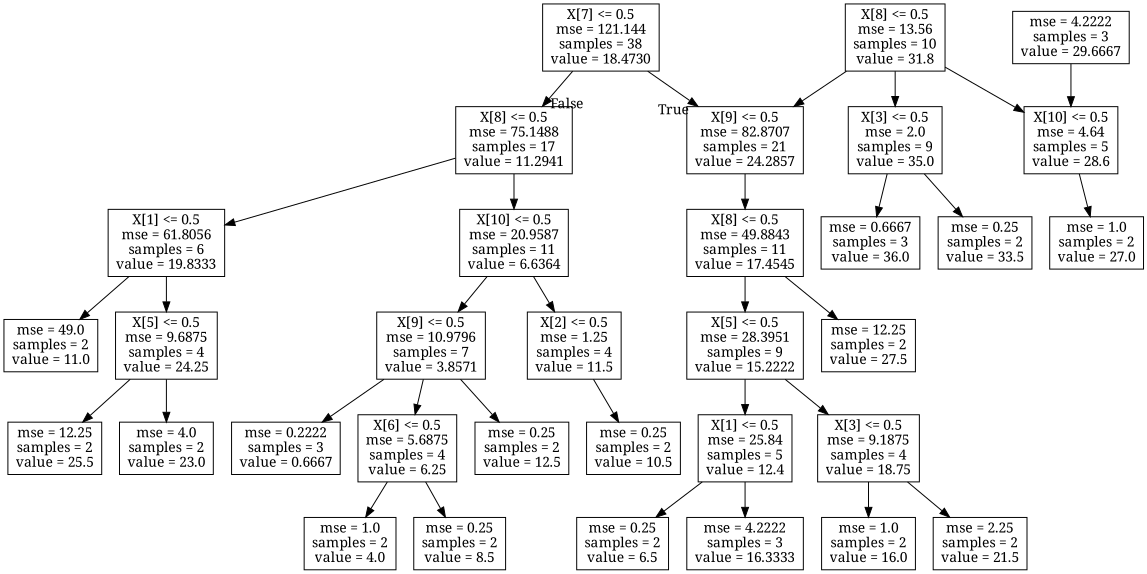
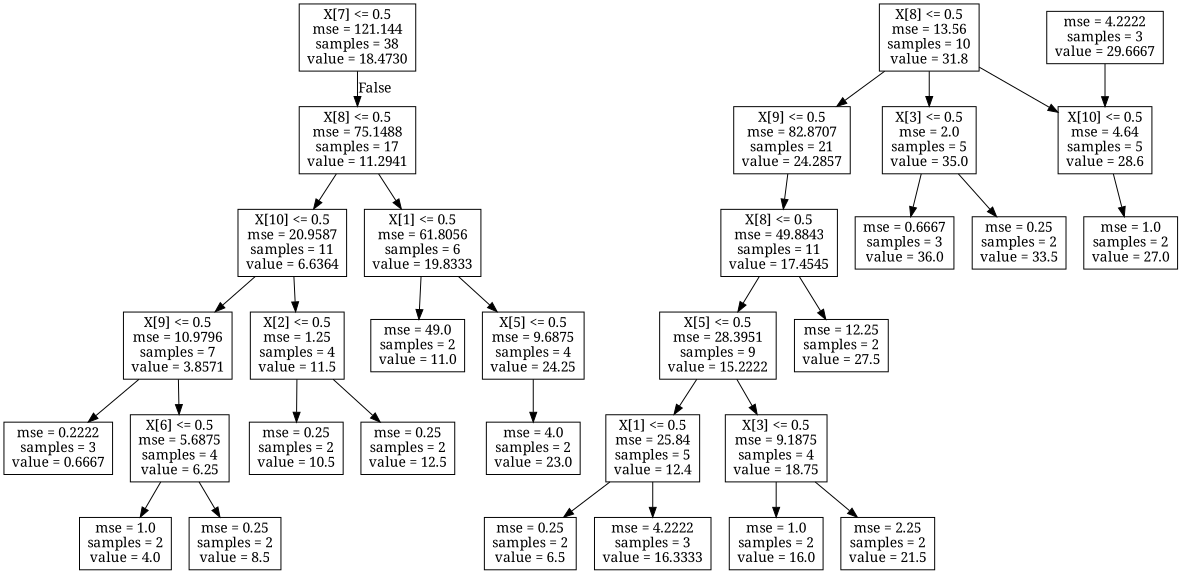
(669, 86) -> none
(895, 140) -> (929, 140)
(476, 397) -> (353, 397)
(55, 448) -> none
